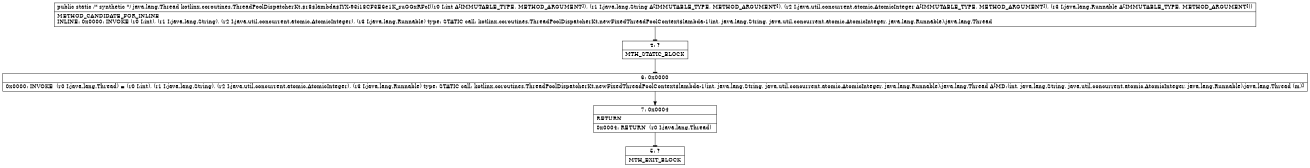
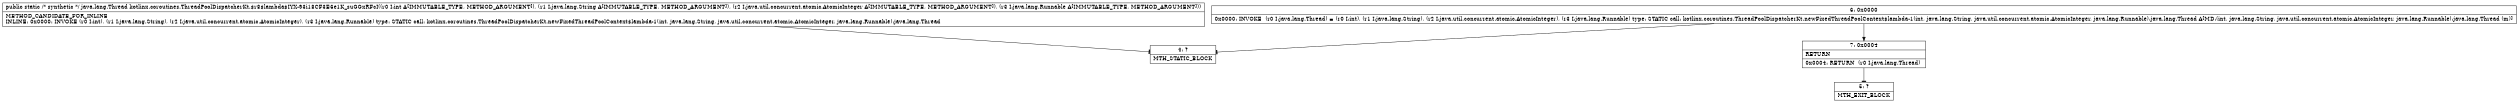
(655, 65) -> (1466, 38)
